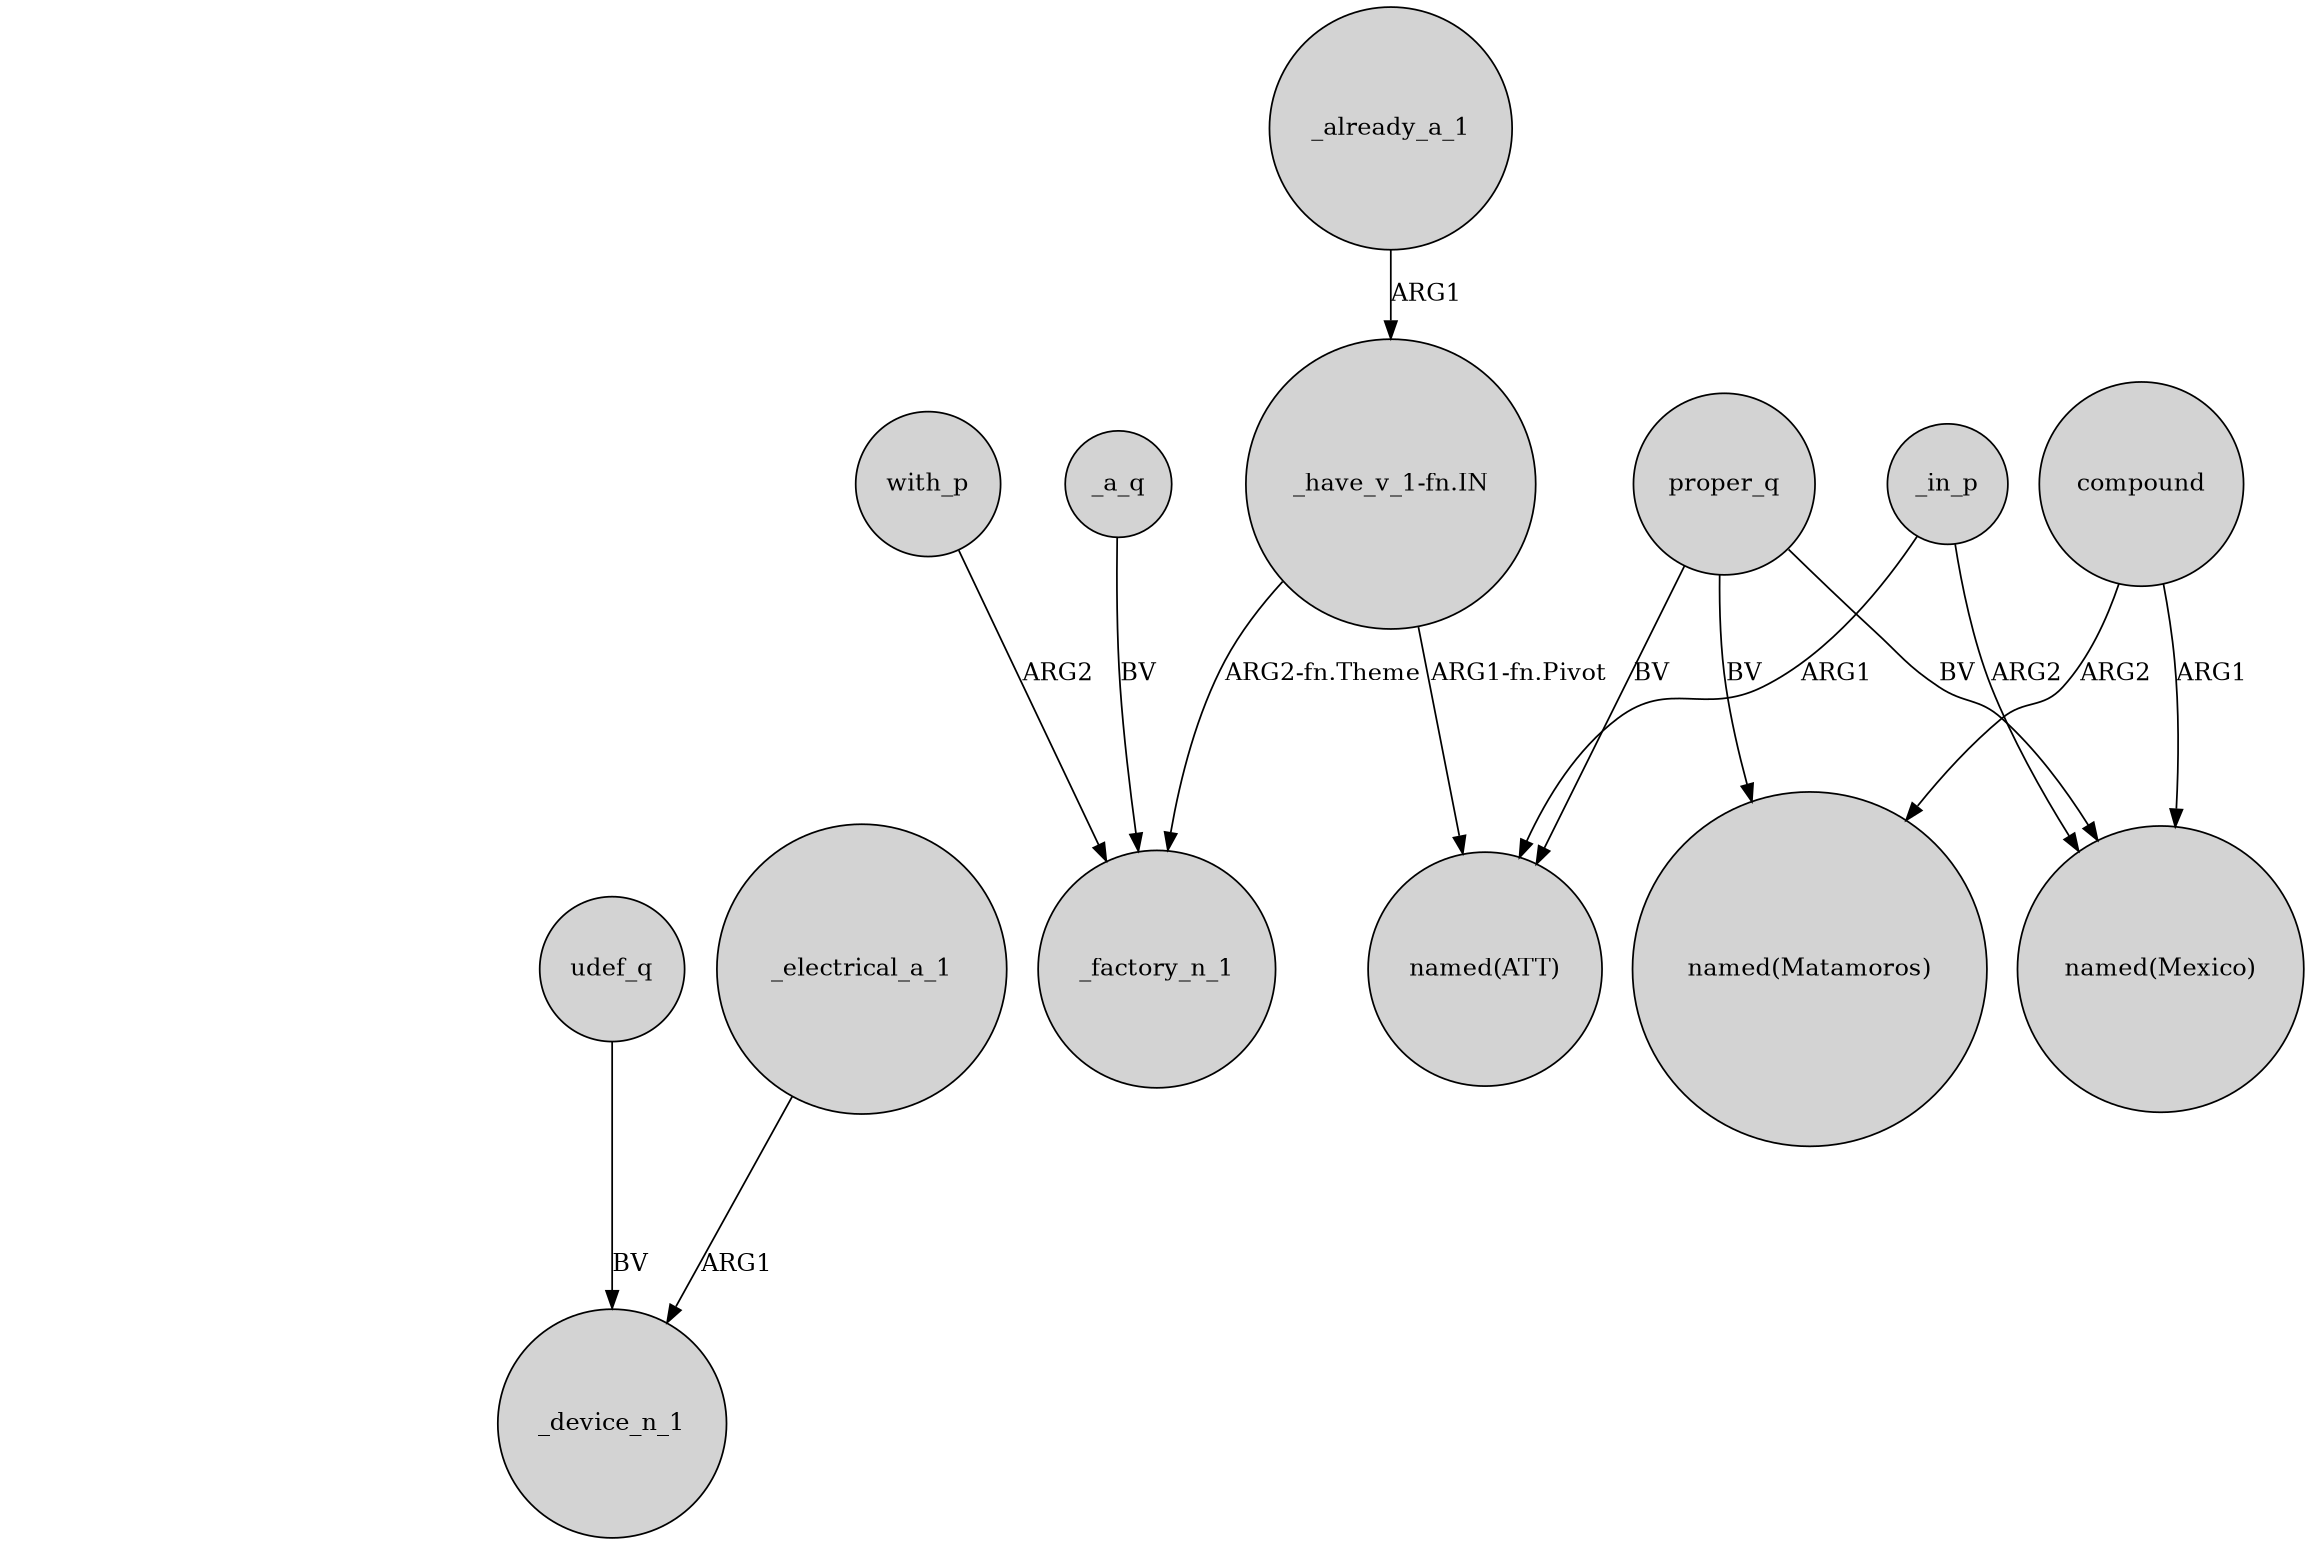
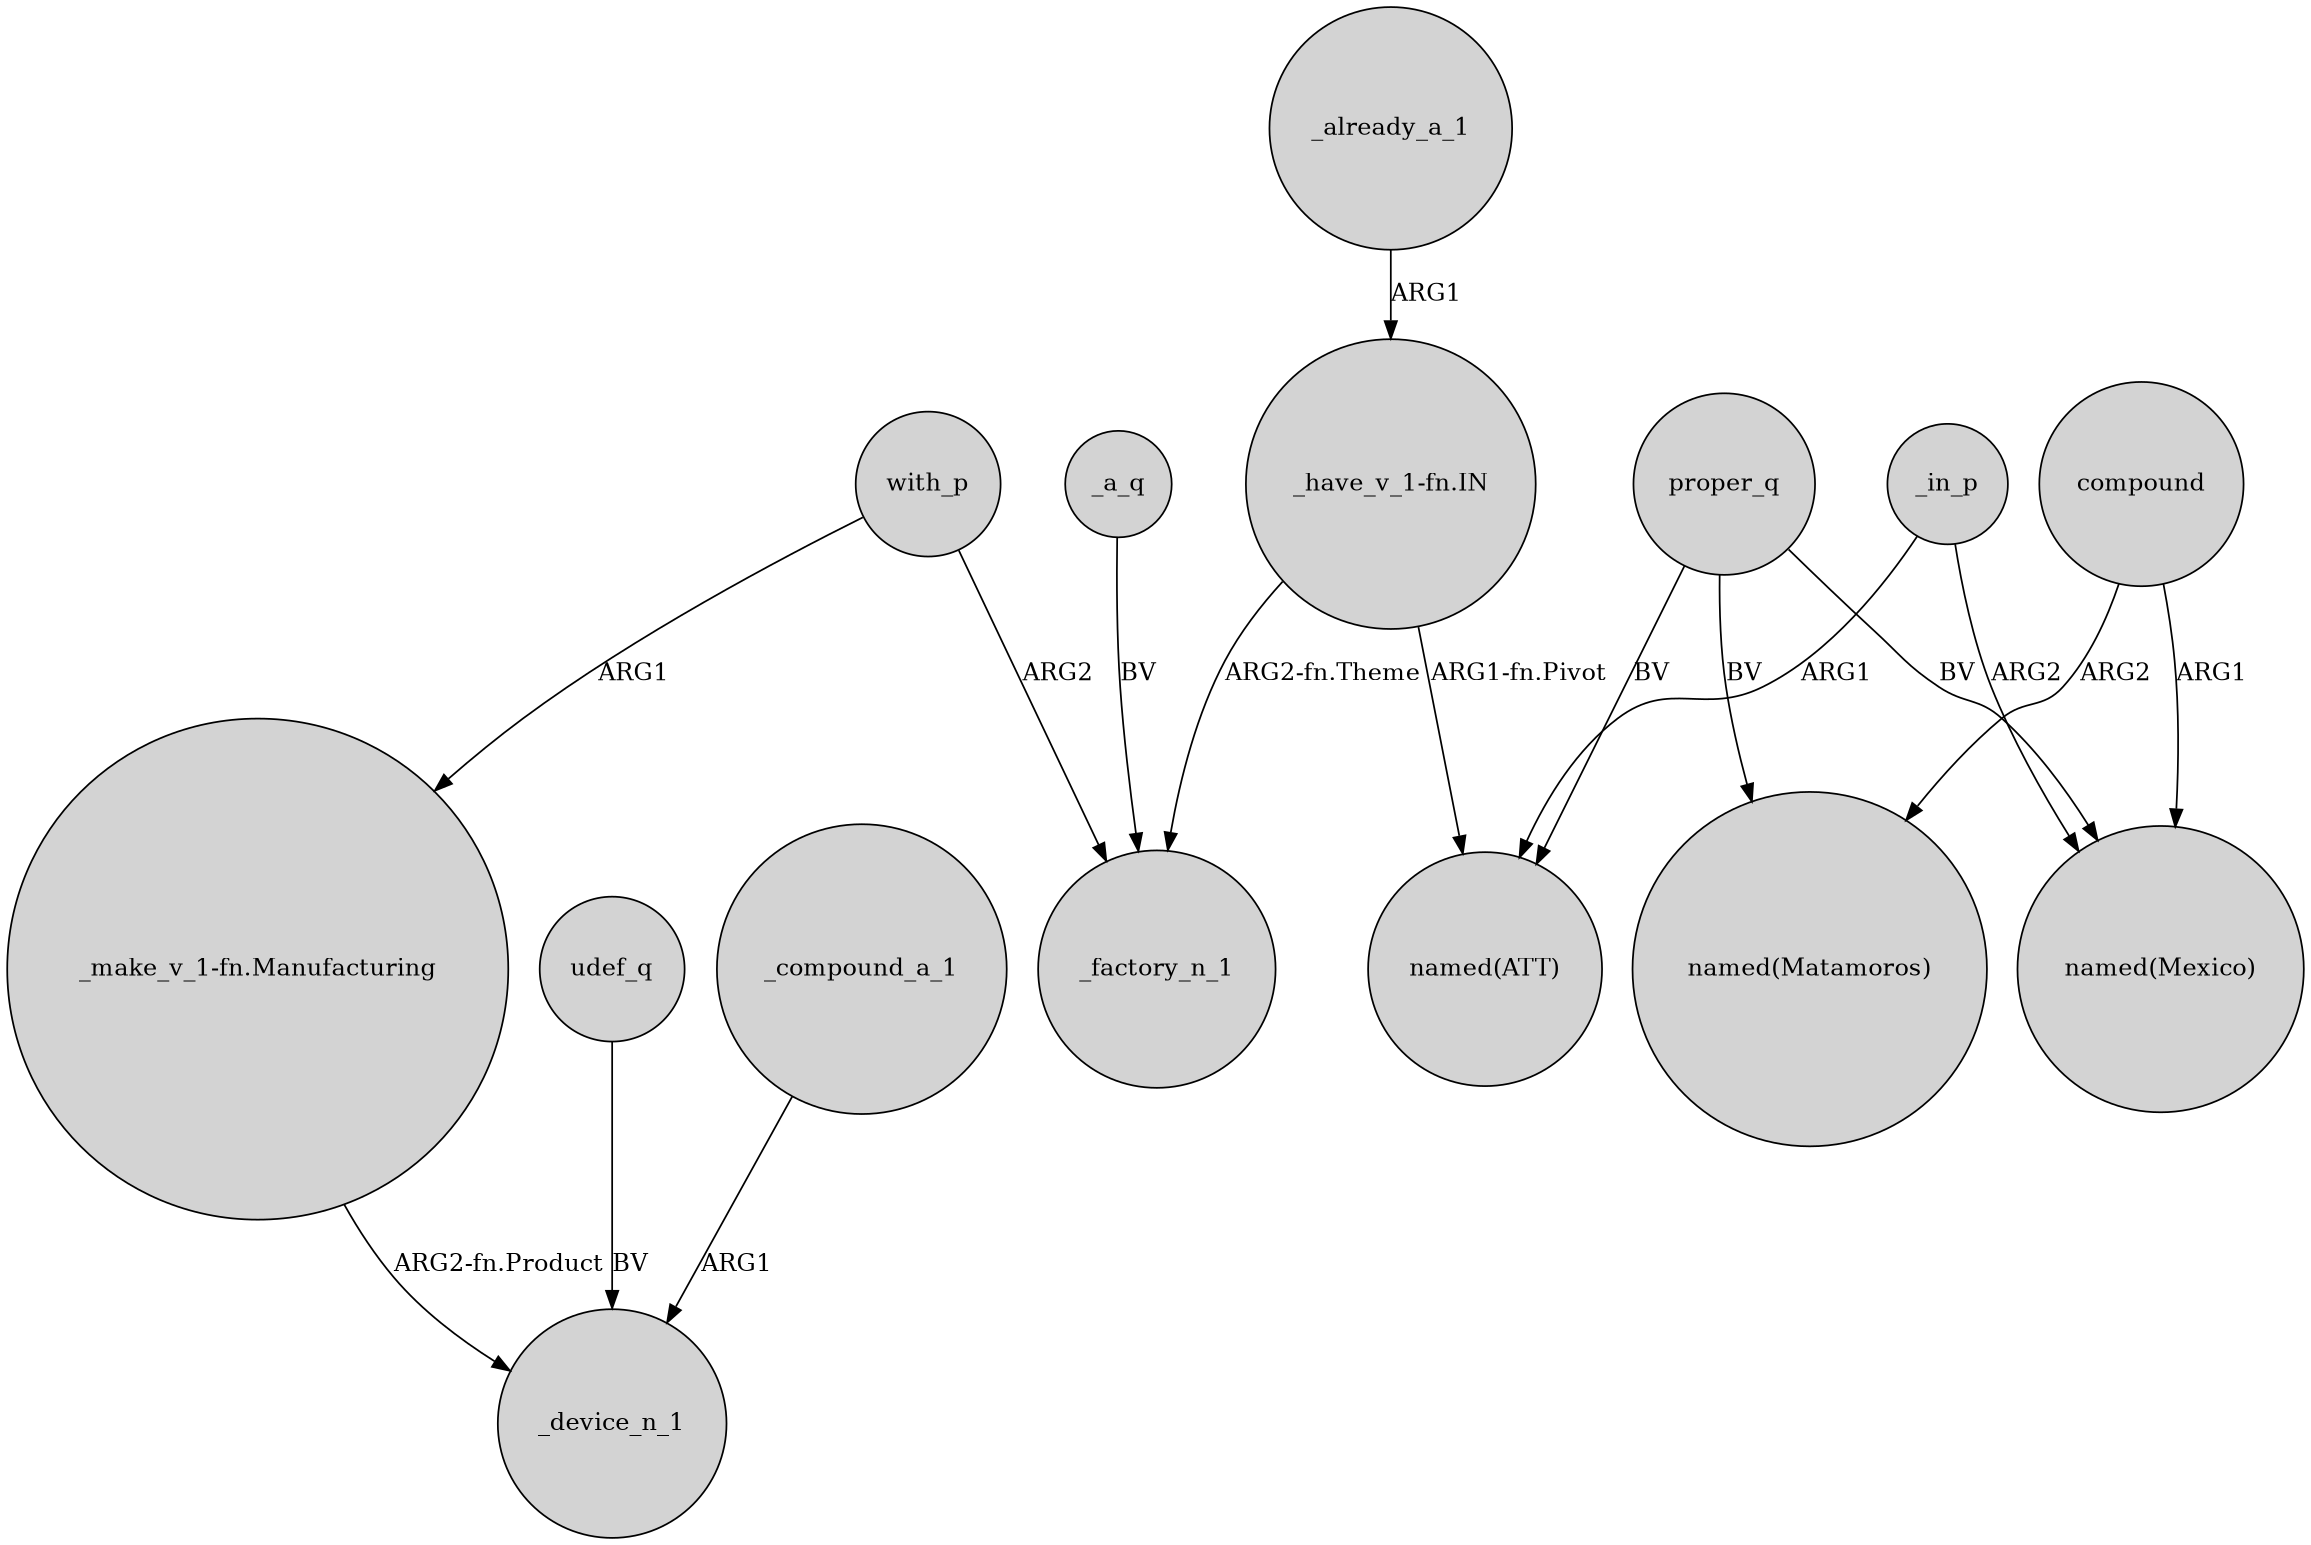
none -> (258, 969)
(862, 969) -> (862, 969)
